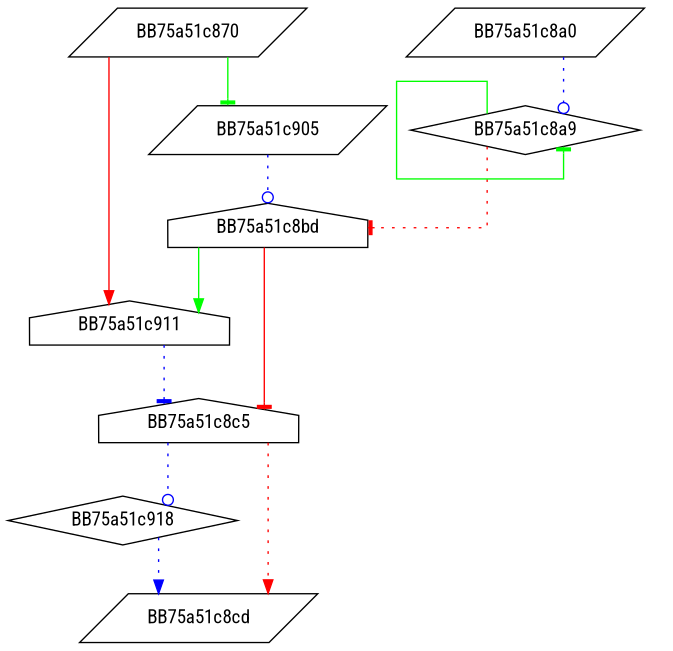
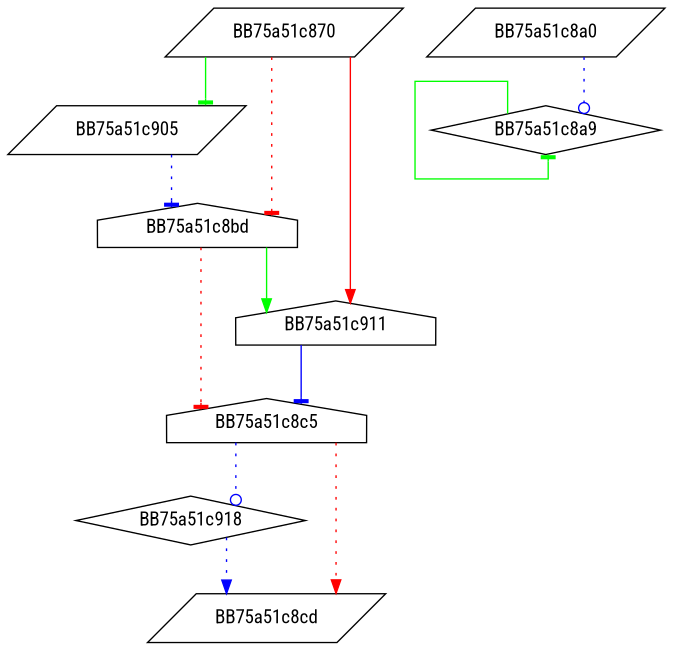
(268, 173) -> (172, 178)
(471, 228) -> (272, 133)
(264, 325) -> (201, 325)
(164, 371) -> (301, 371)
